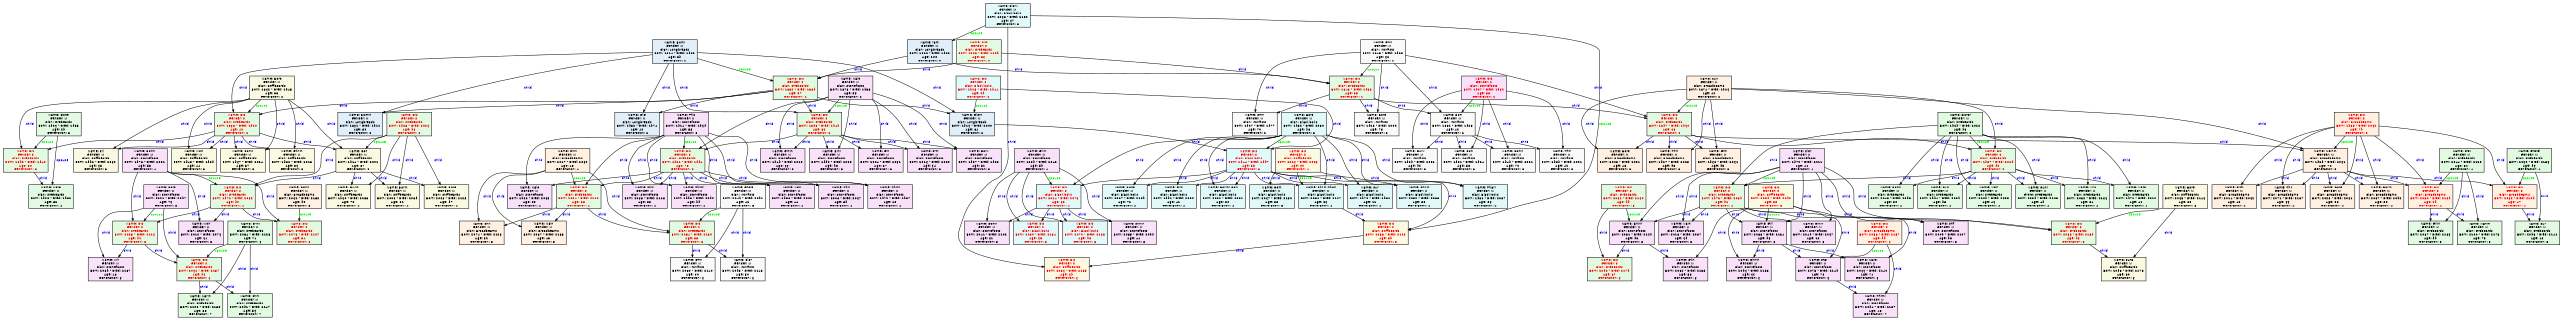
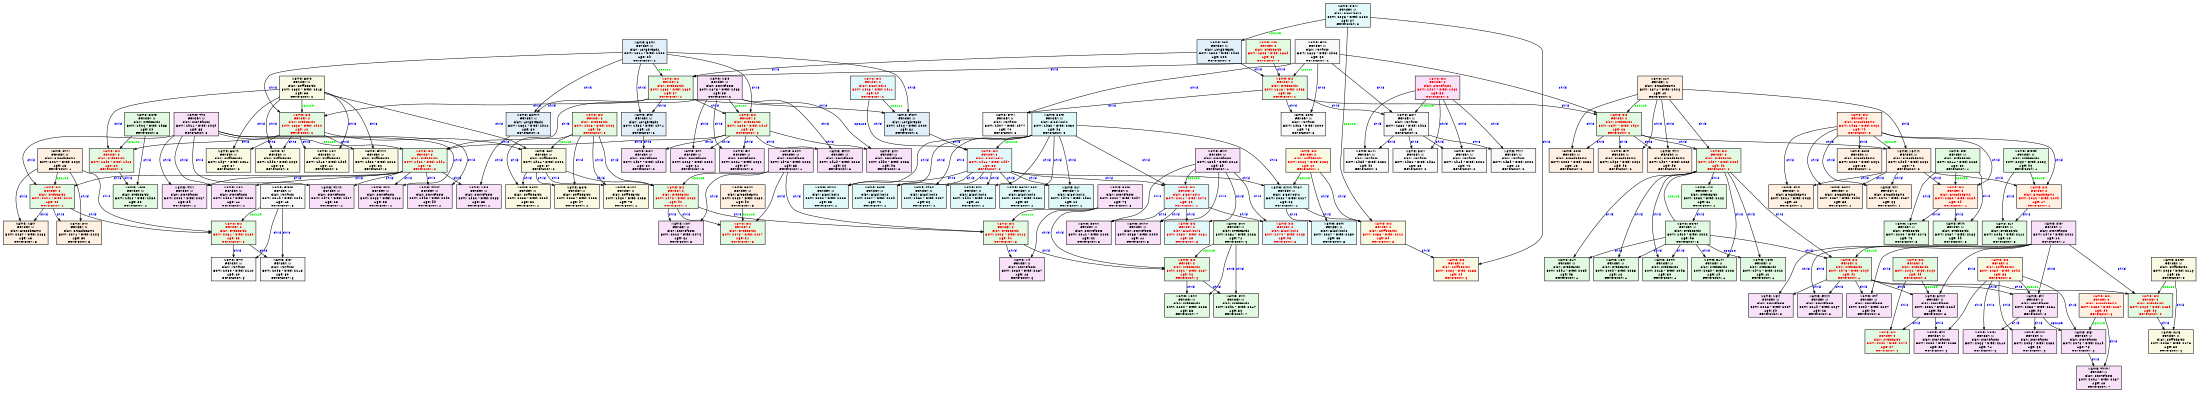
(919, 113) -> (644, 142)
(853, 124) -> (860, 124)
(580, 138) -> (491, 156)
(2084, 143) -> (1696, 214)
(62, 160) -> (147, 160)
(2127, 160) -> (1730, 251)
(2329, 177) -> none
(2038, 195) -> (1714, 267)
none -> (1295, 220)
(1797, 251) -> (2057, 323)
